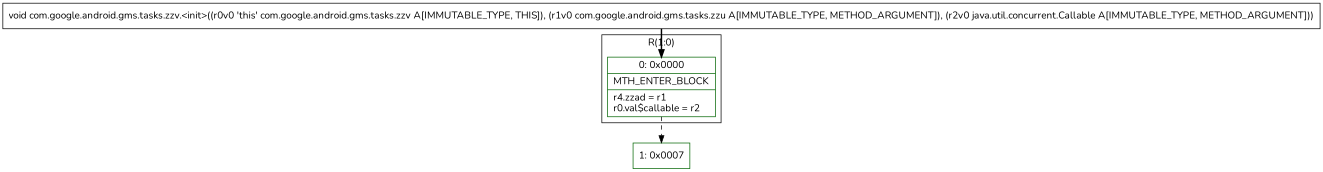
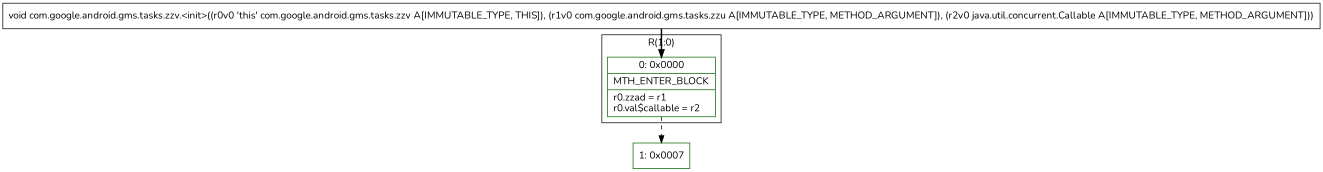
(640, 98) -> (640, 98)
